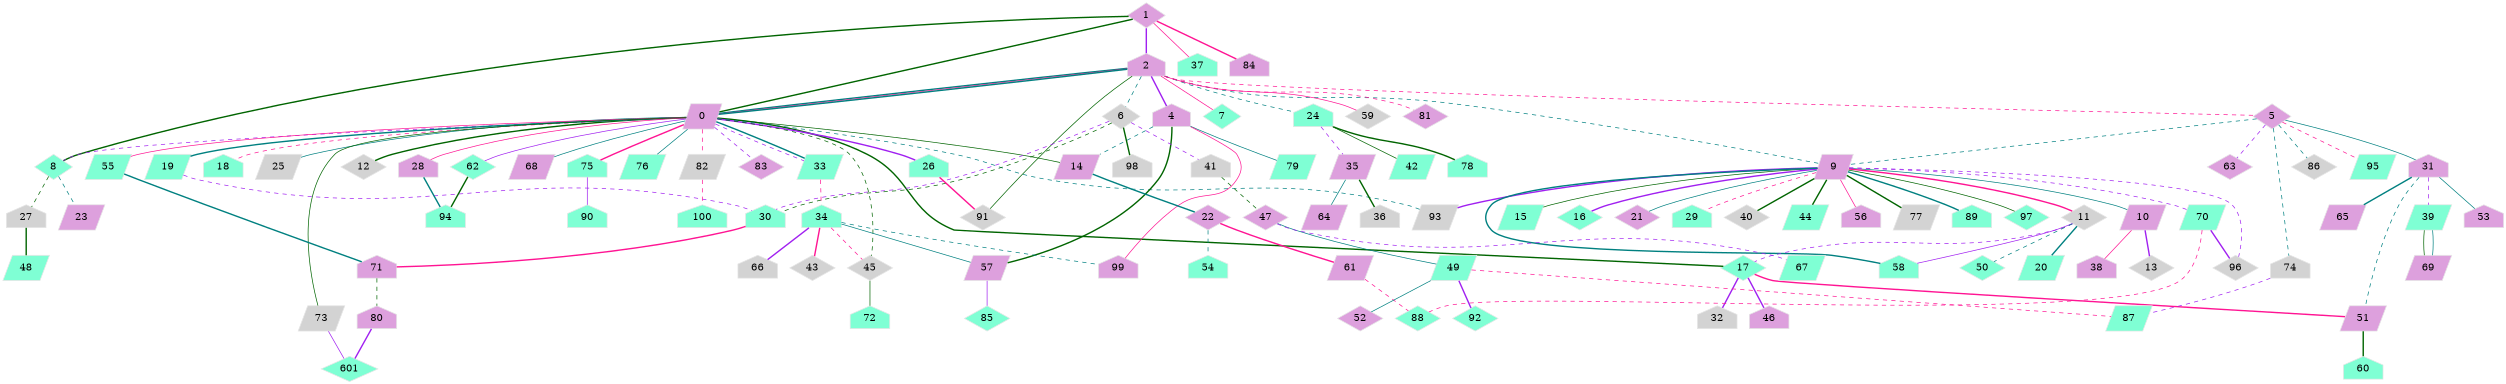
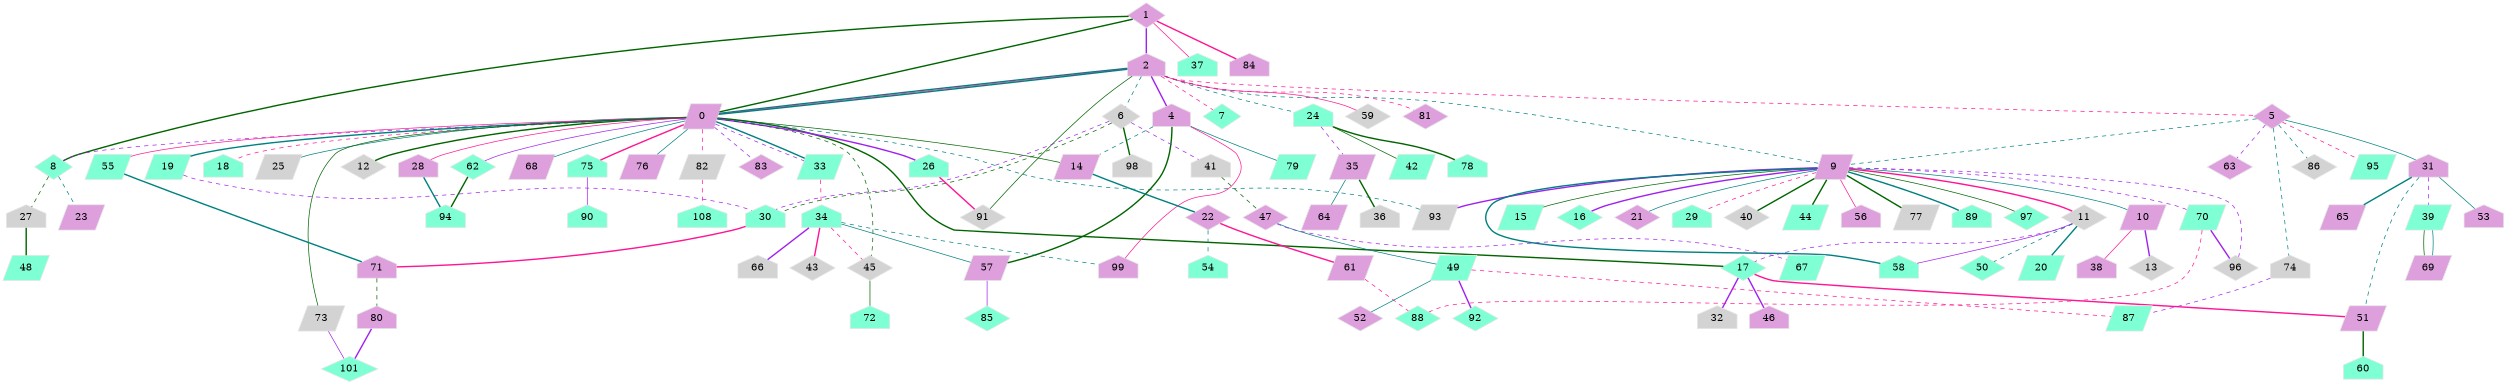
(1187, 93) -> (1187, 93)
(643, 167) -> (643, 167)
(702, 217) -> (702, 217)
(350, 369) -> (350, 369)
